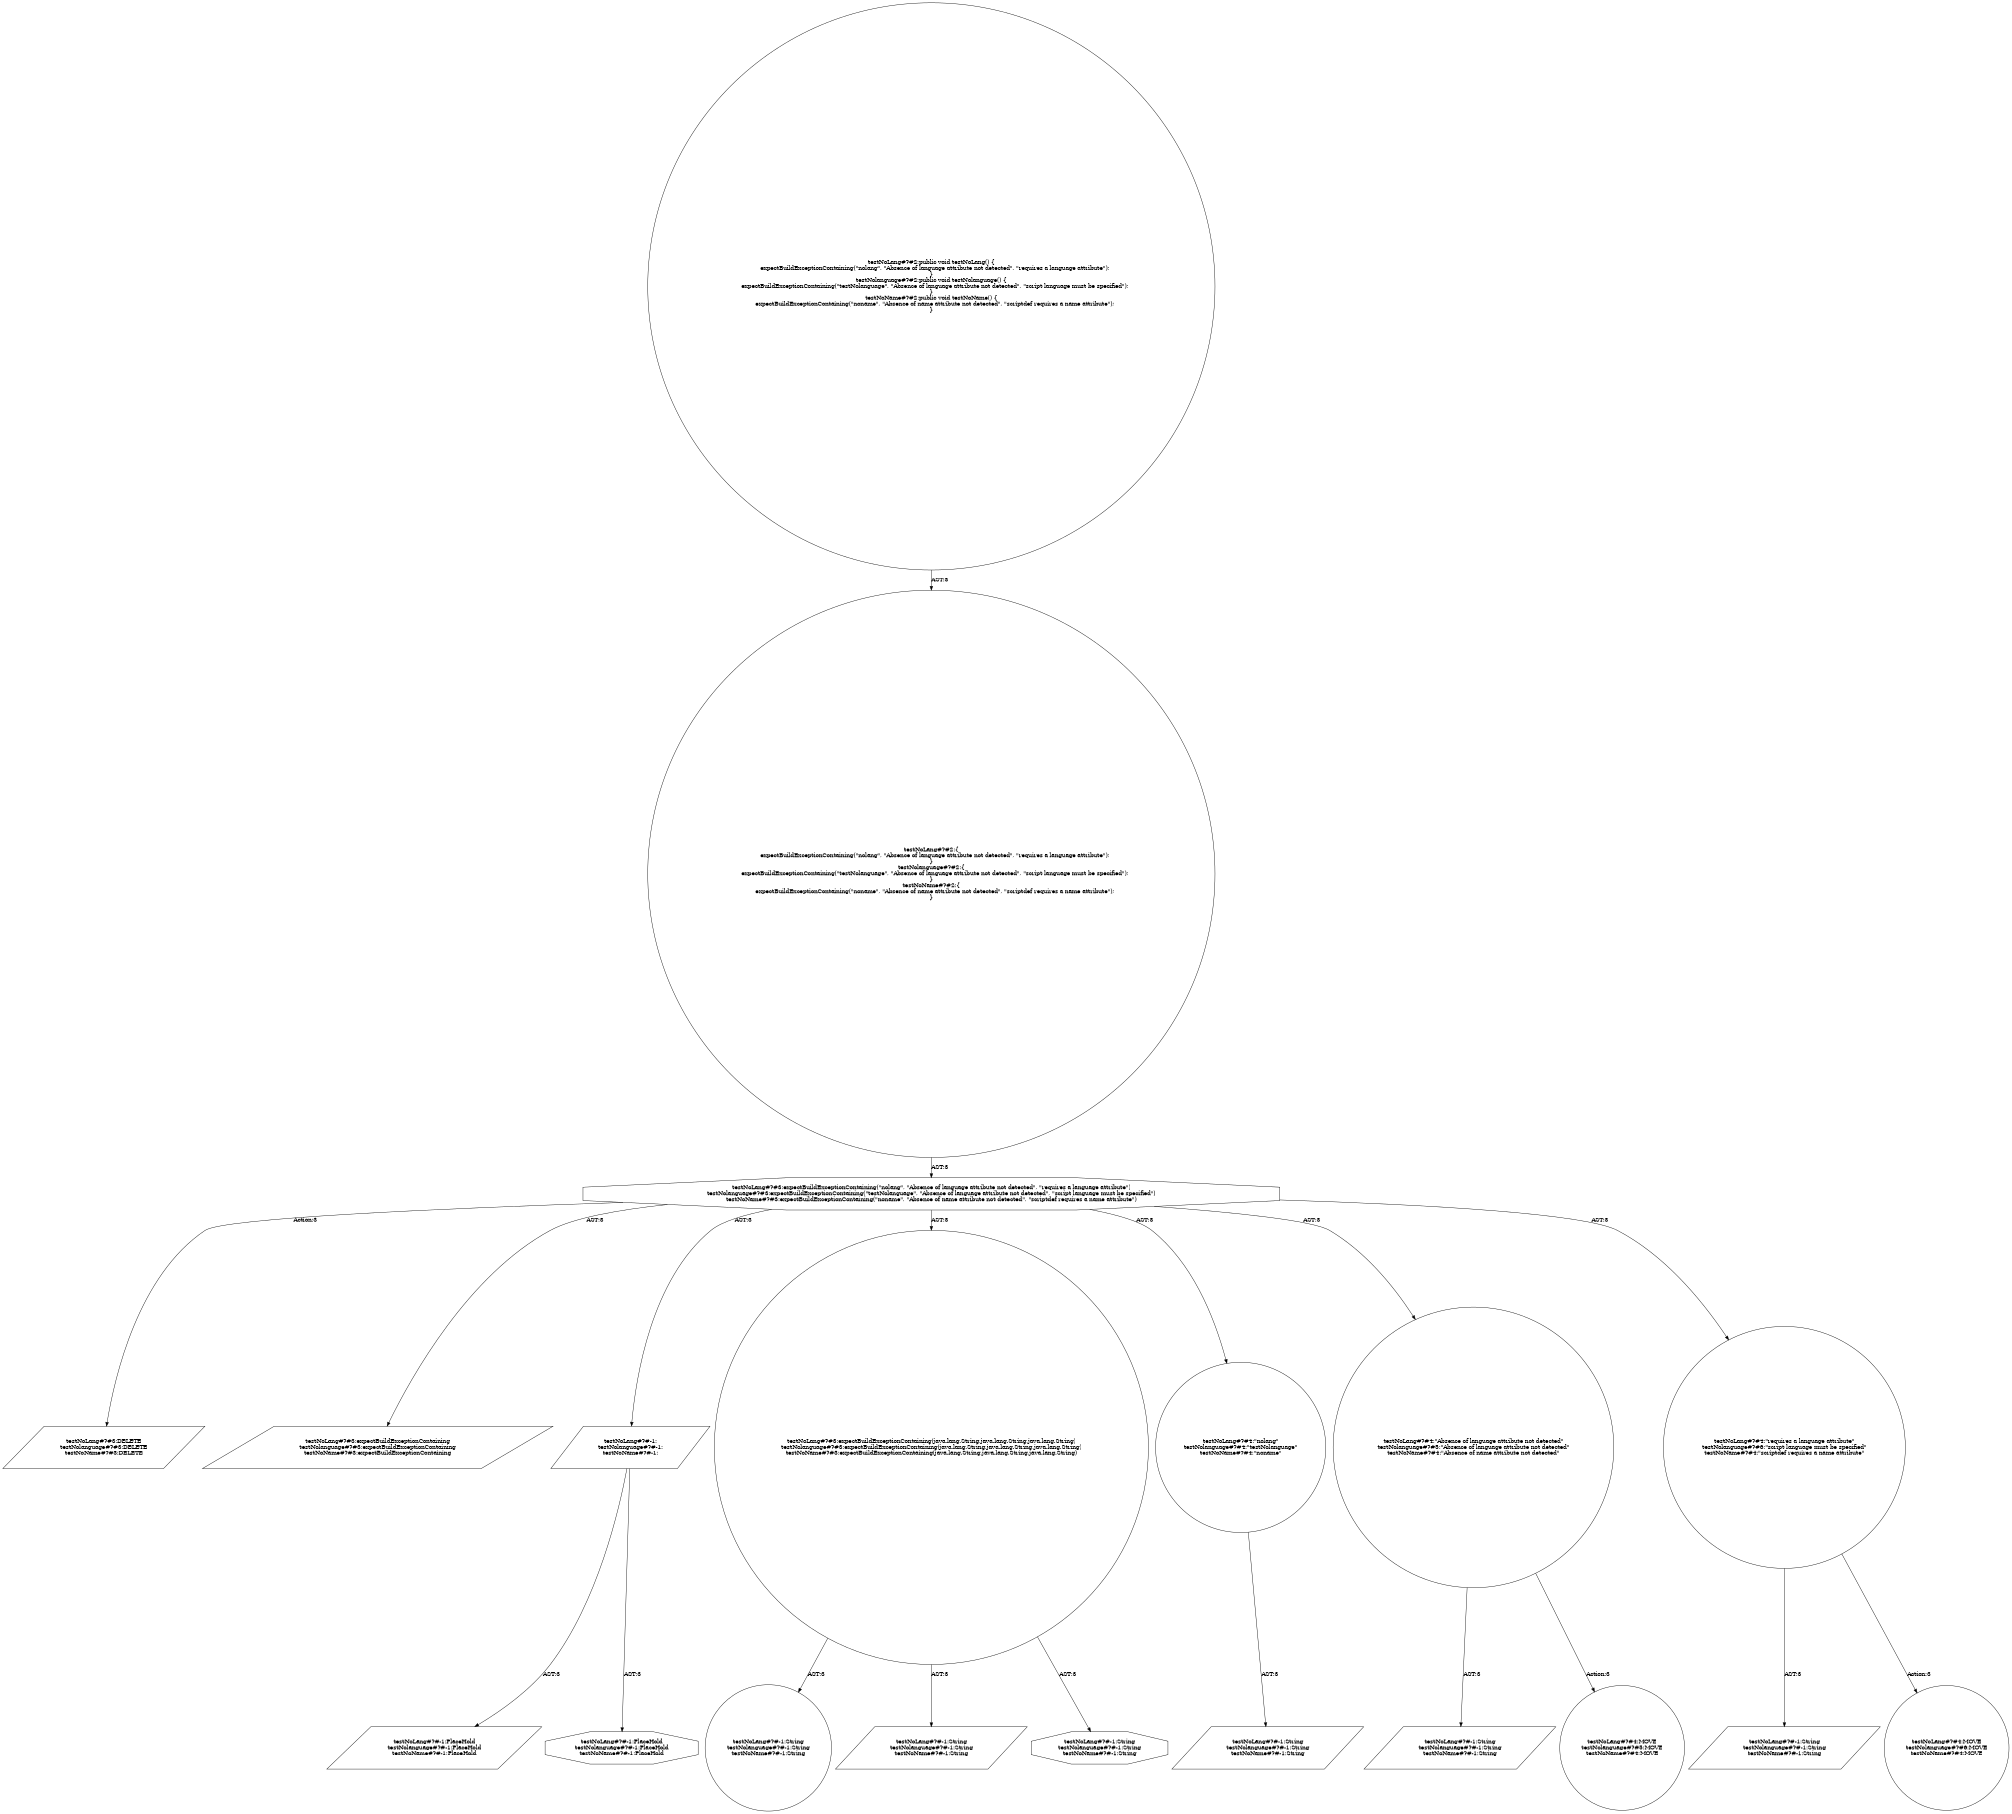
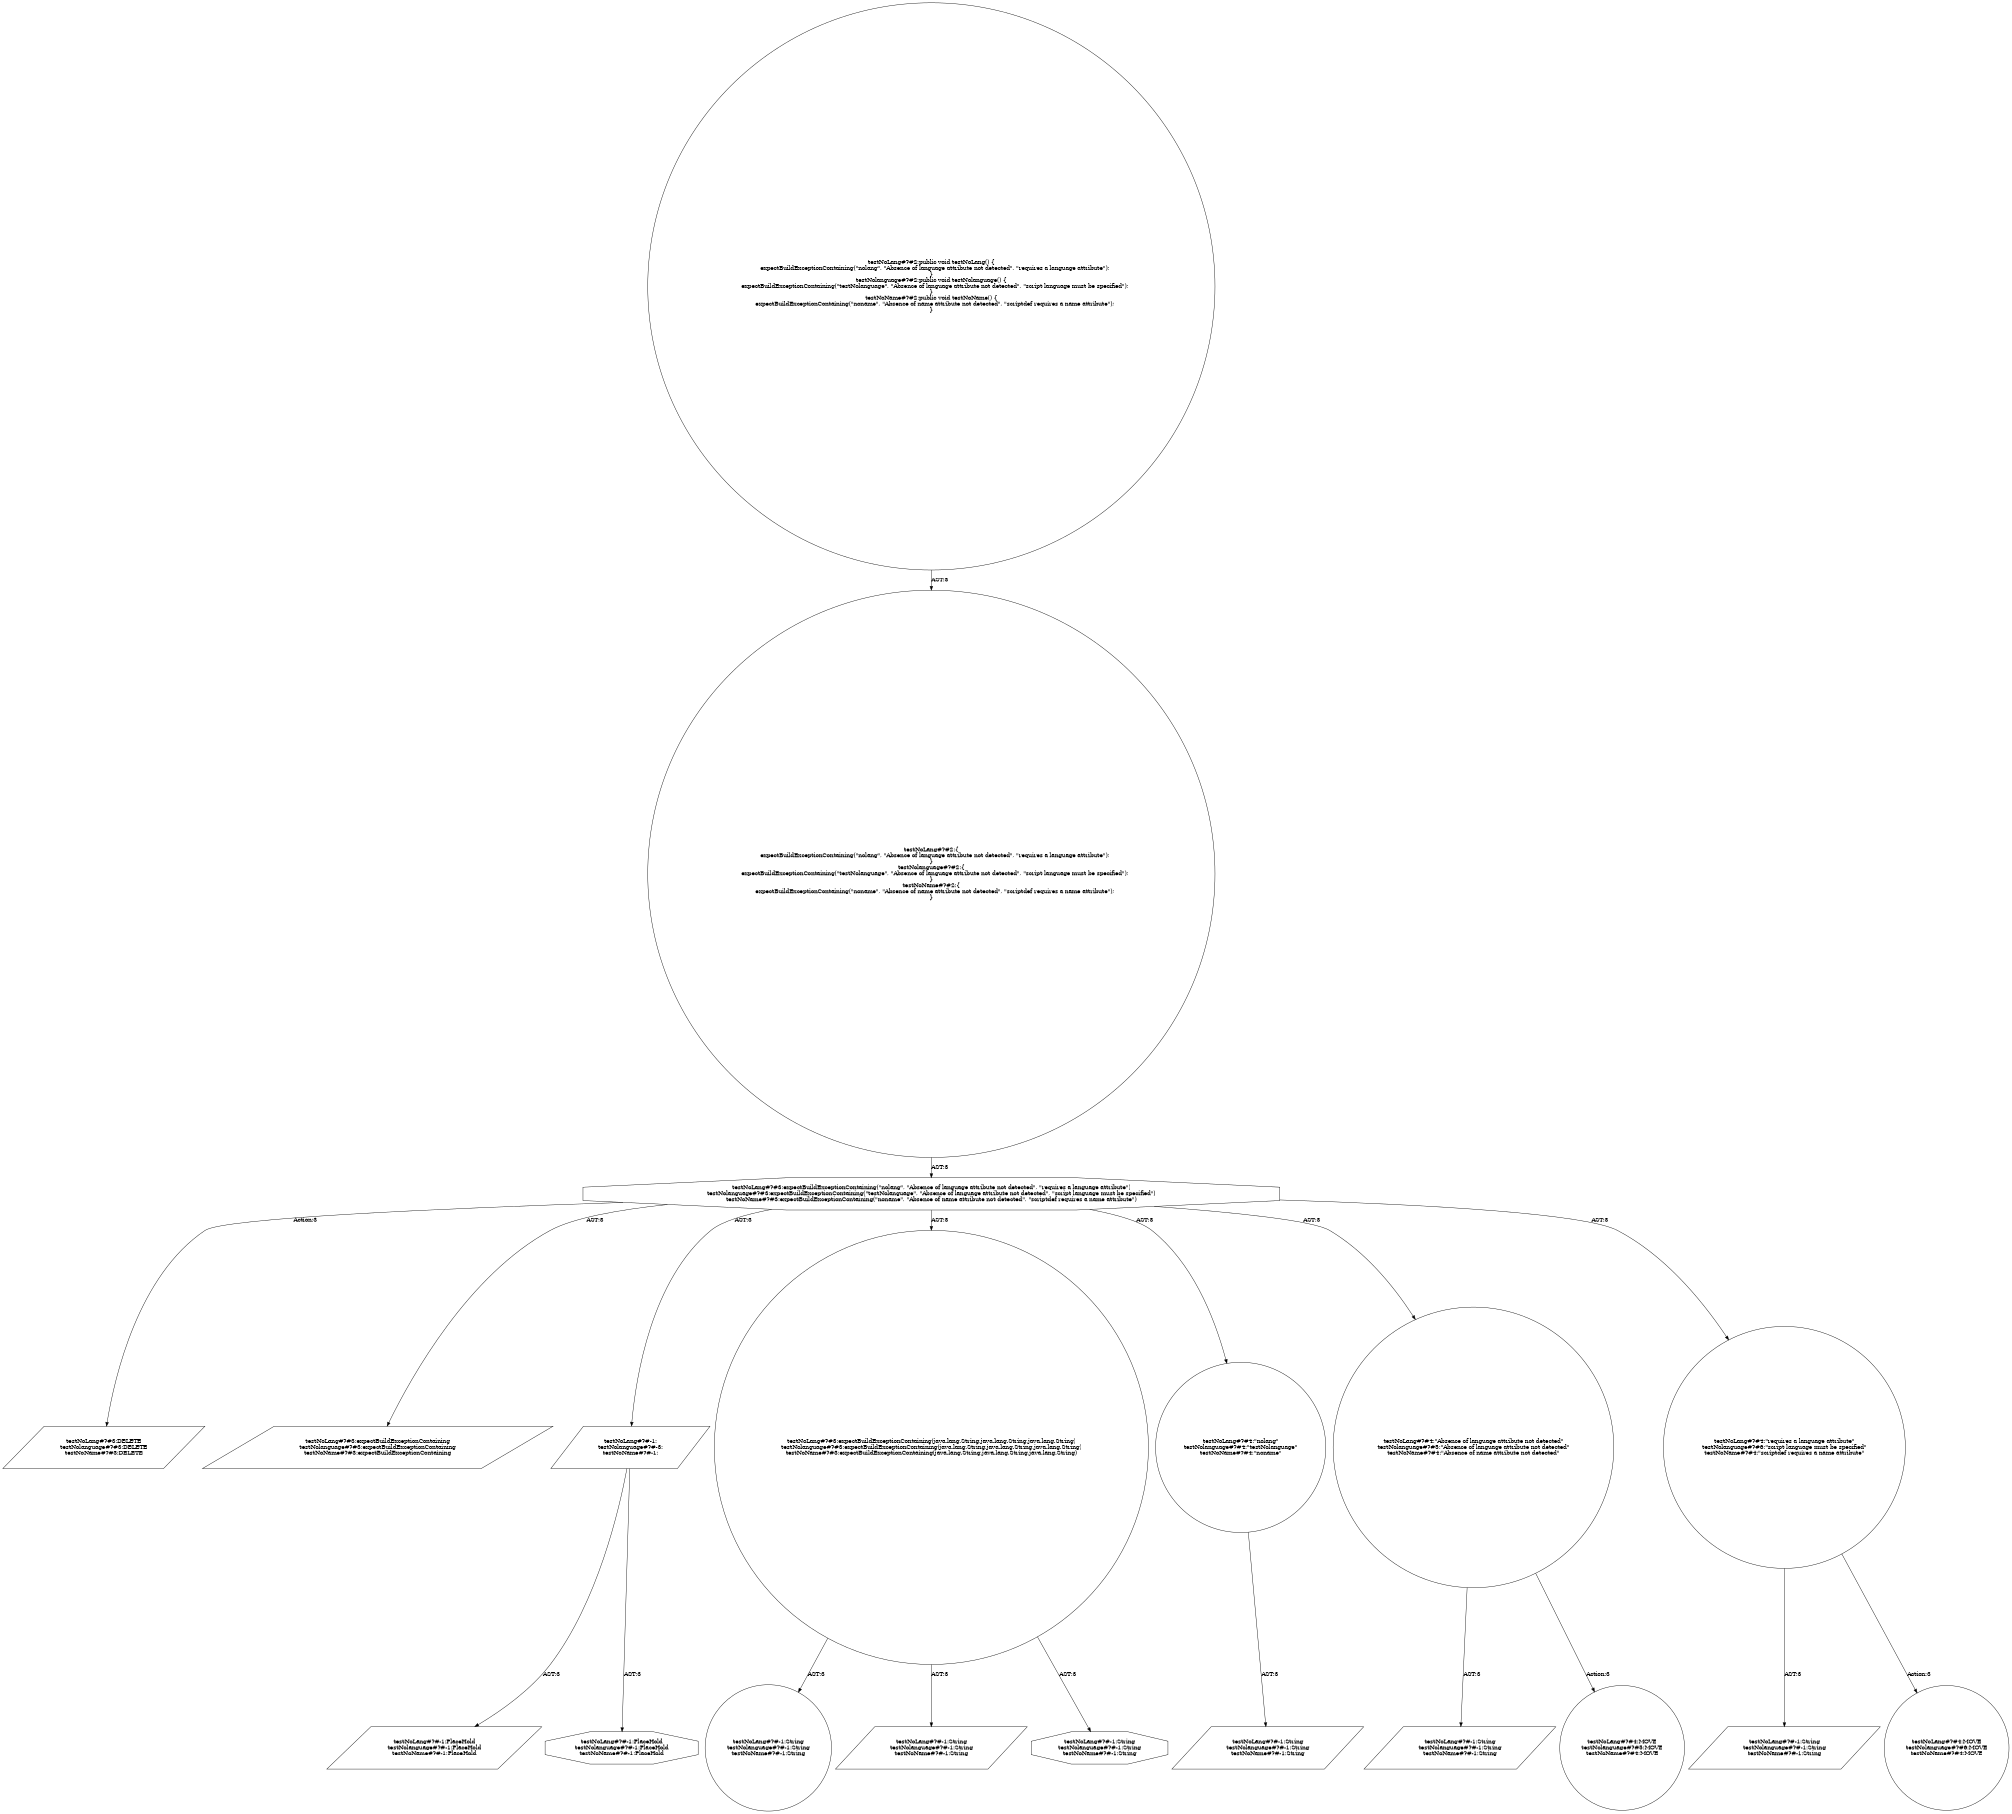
(630, 1447) -> (630, 1447)
